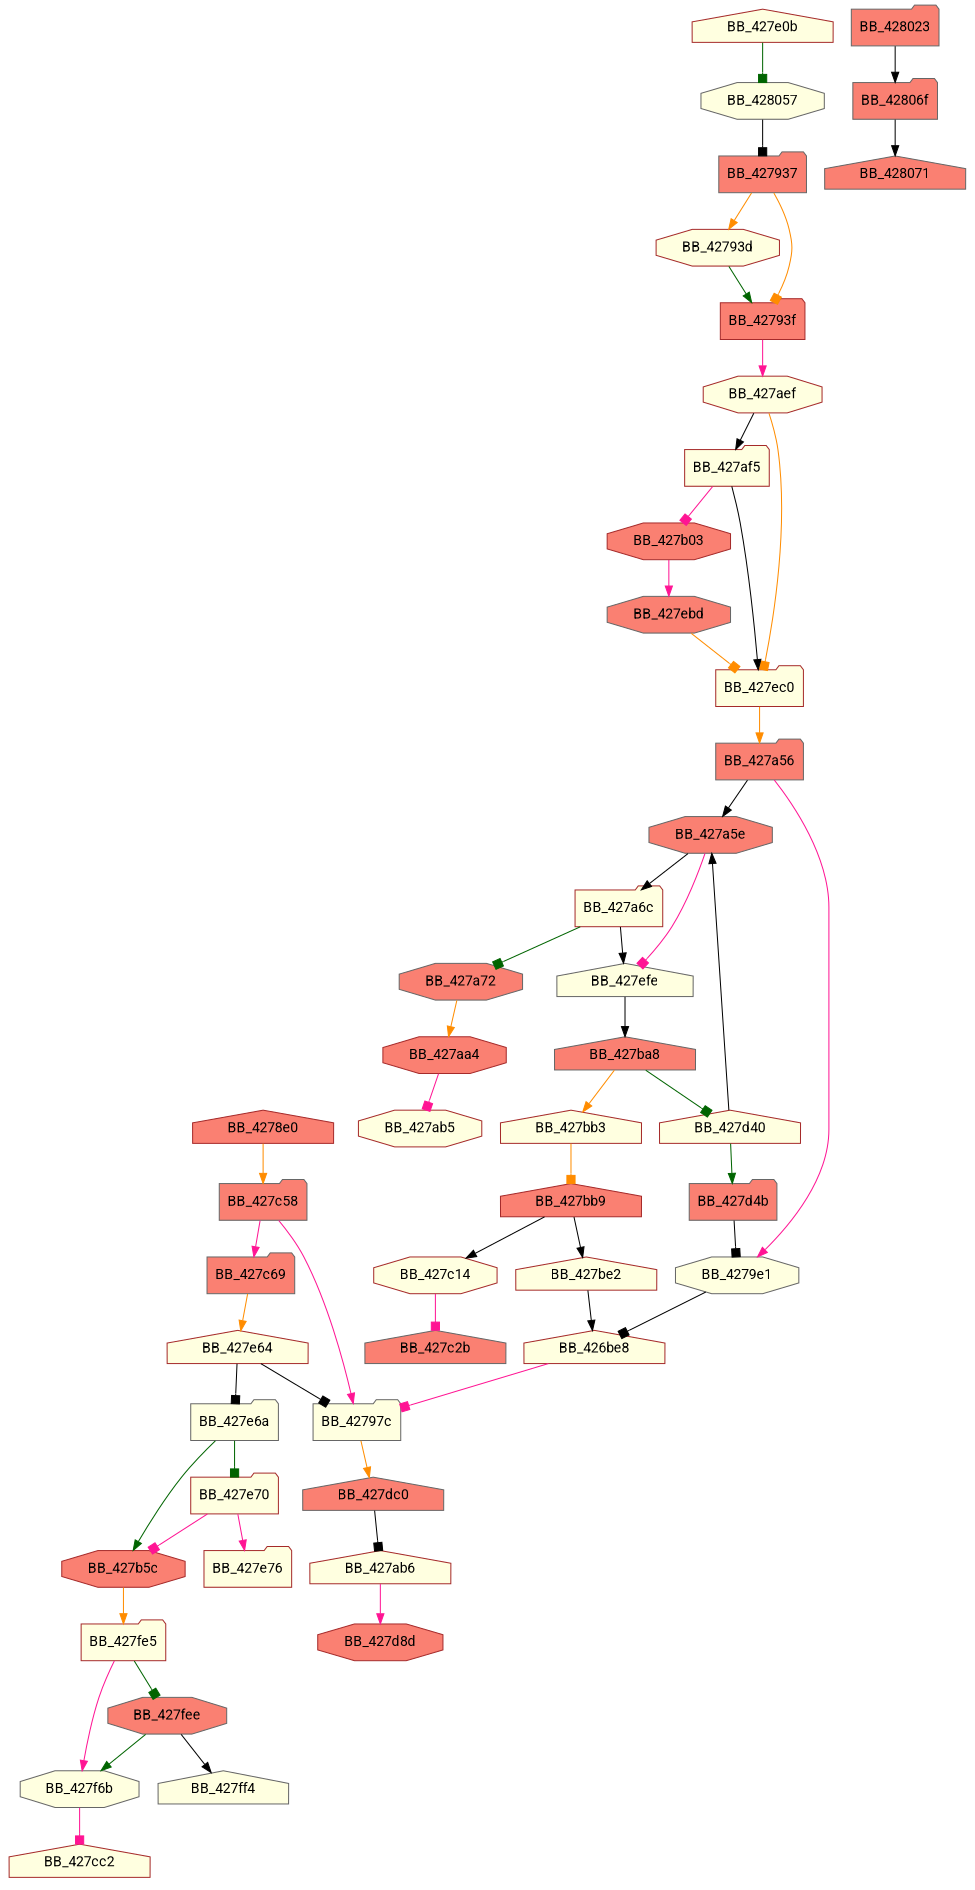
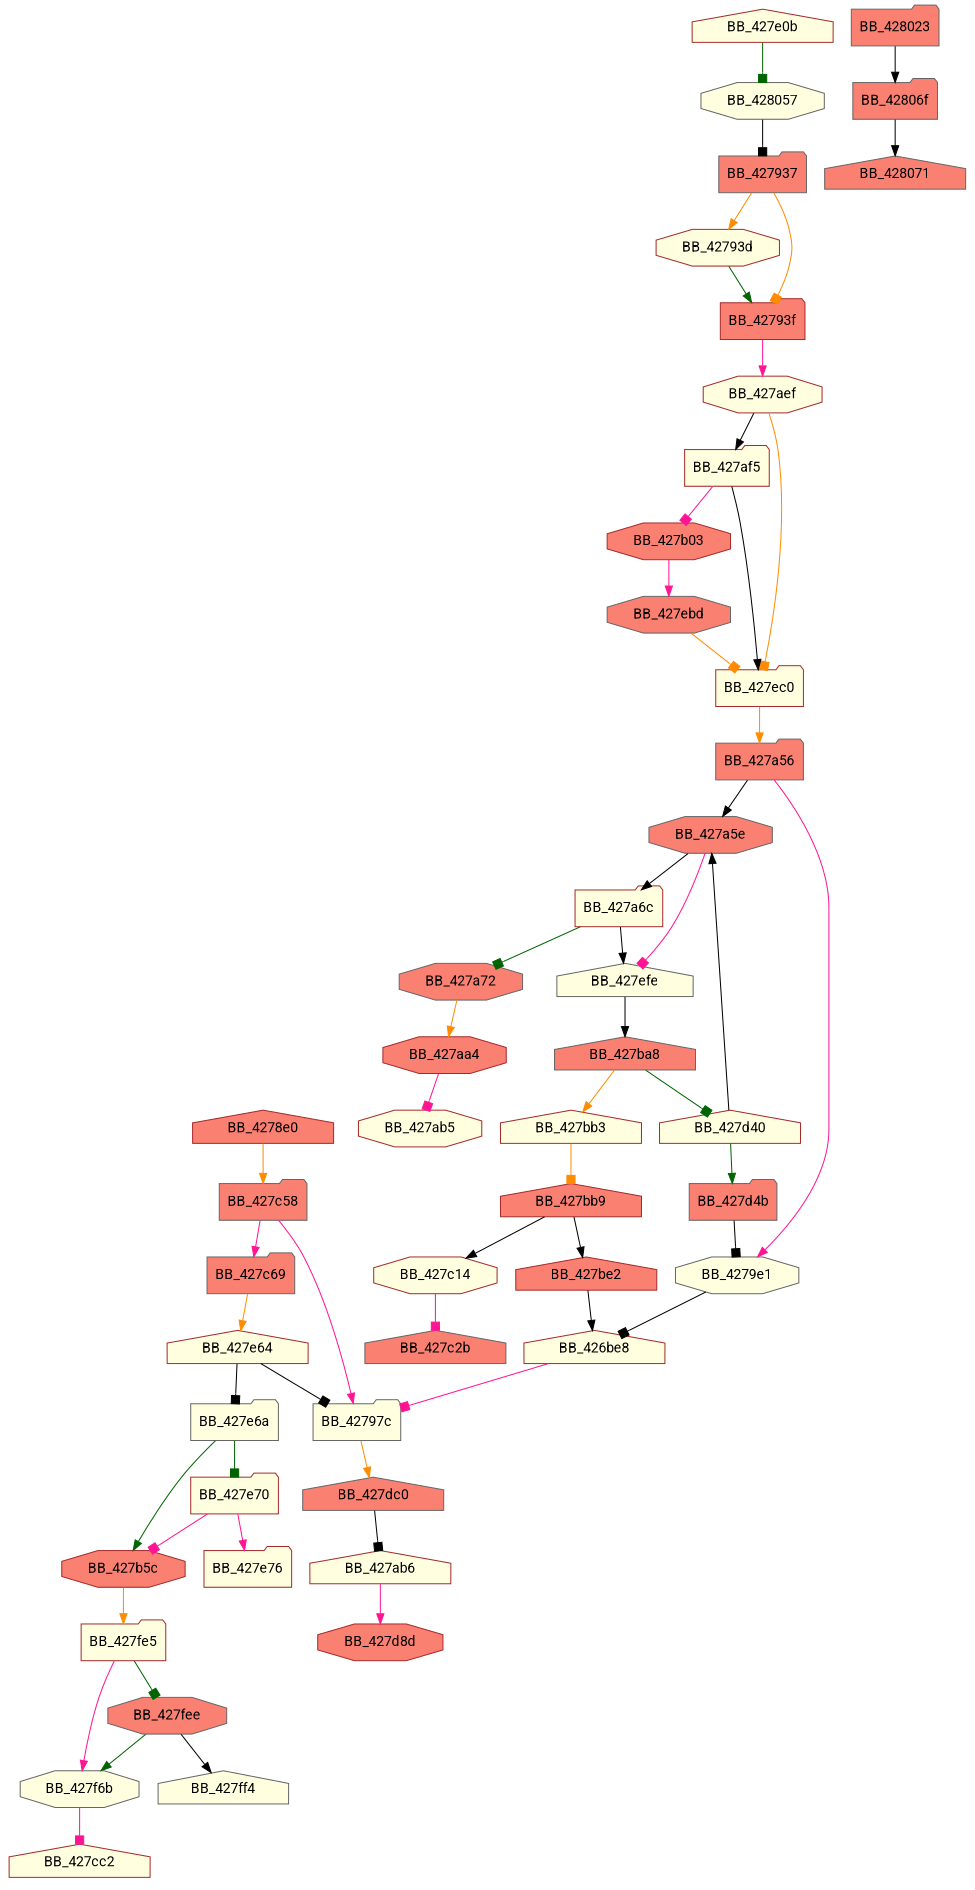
(586, 1275) -> (586, 1275)
